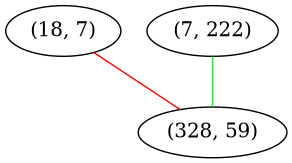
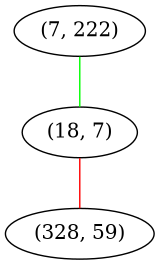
(213, 82) -> (80, 82)
